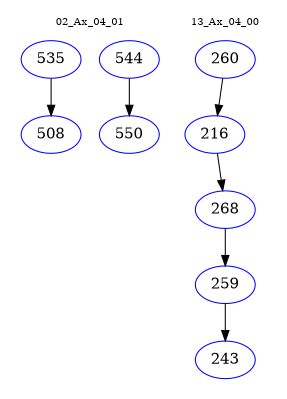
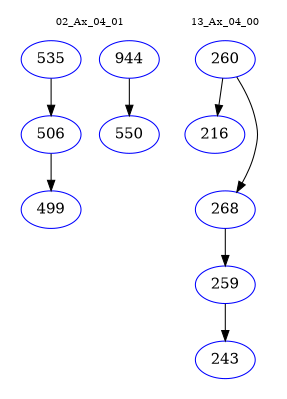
(129, 59) -> (129, 59)
(51, 135) -> (51, 135)
(219, 167) -> (257, 129)
none -> (51, 210)
